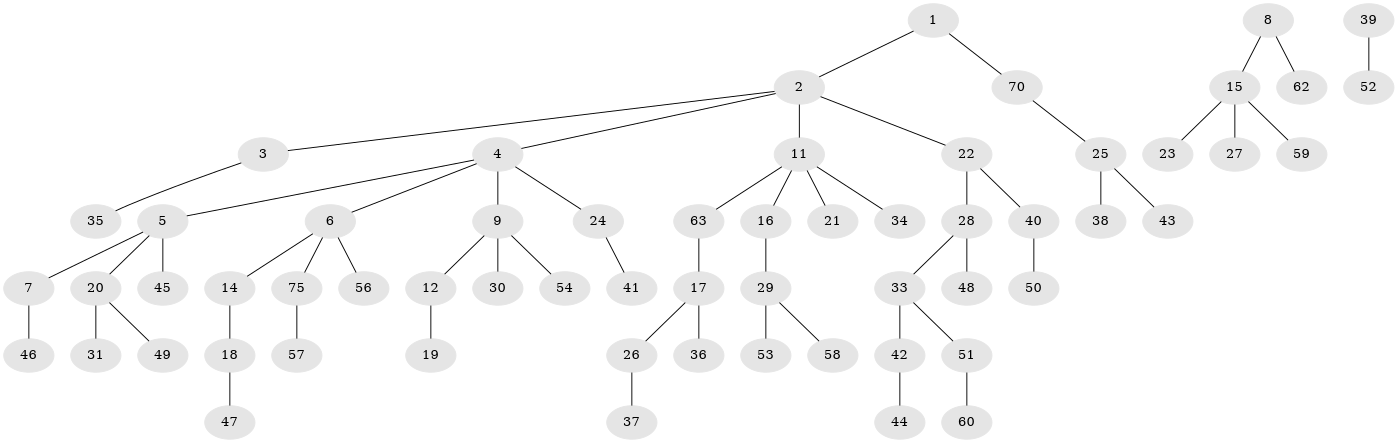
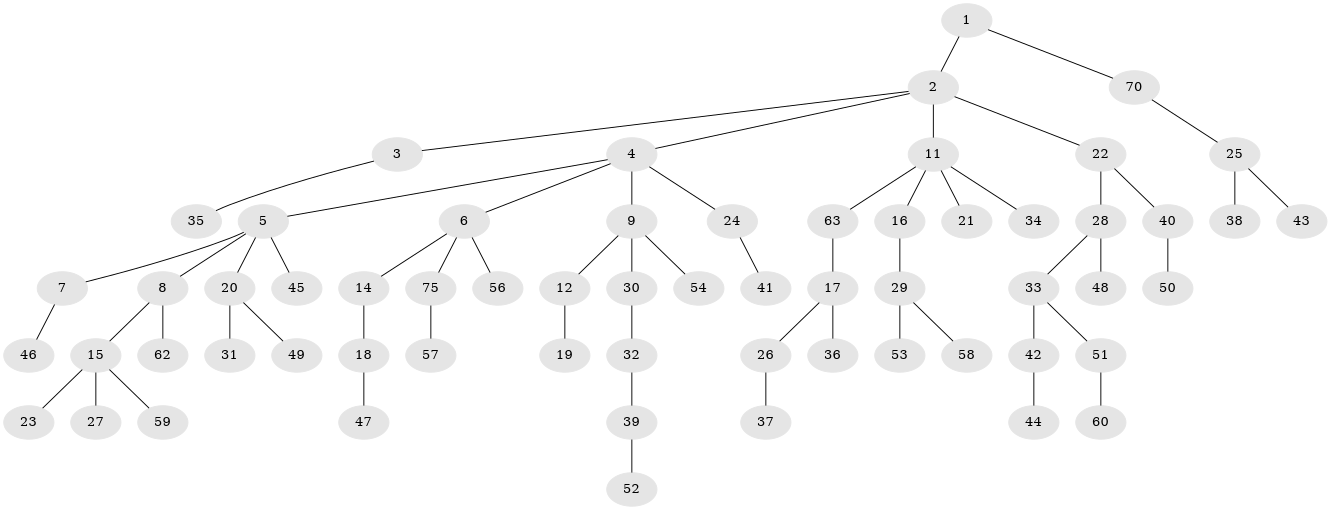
none -> (213, 255)
none -> (632, 355)
